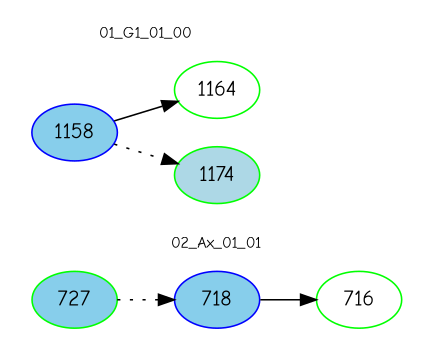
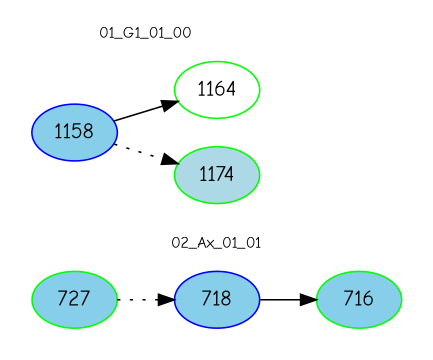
(359, 300) -> (359, 300)
